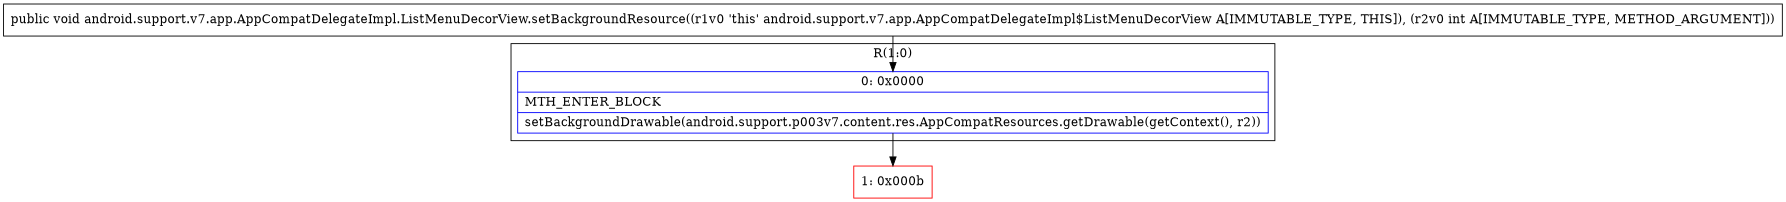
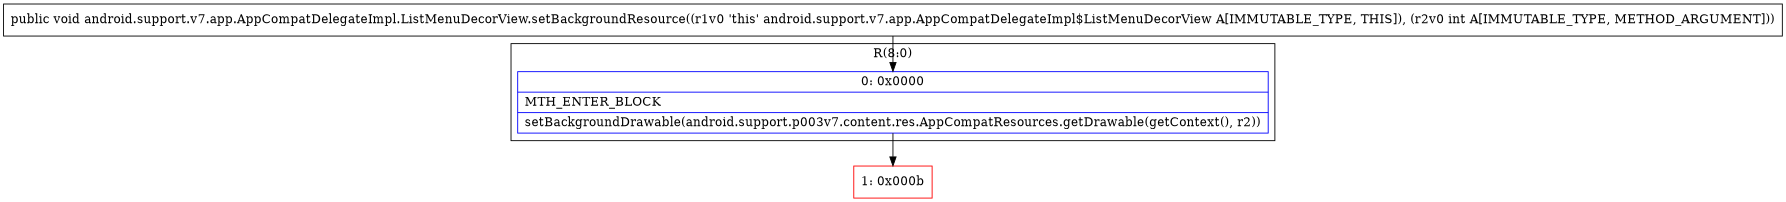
(893, 54) -> (893, 54)
